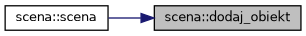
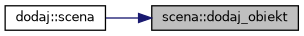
(57, 18) -> (55, 18)
